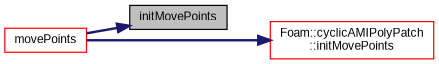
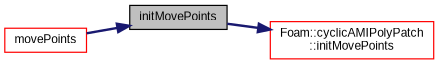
(172, 40) -> (243, 26)
